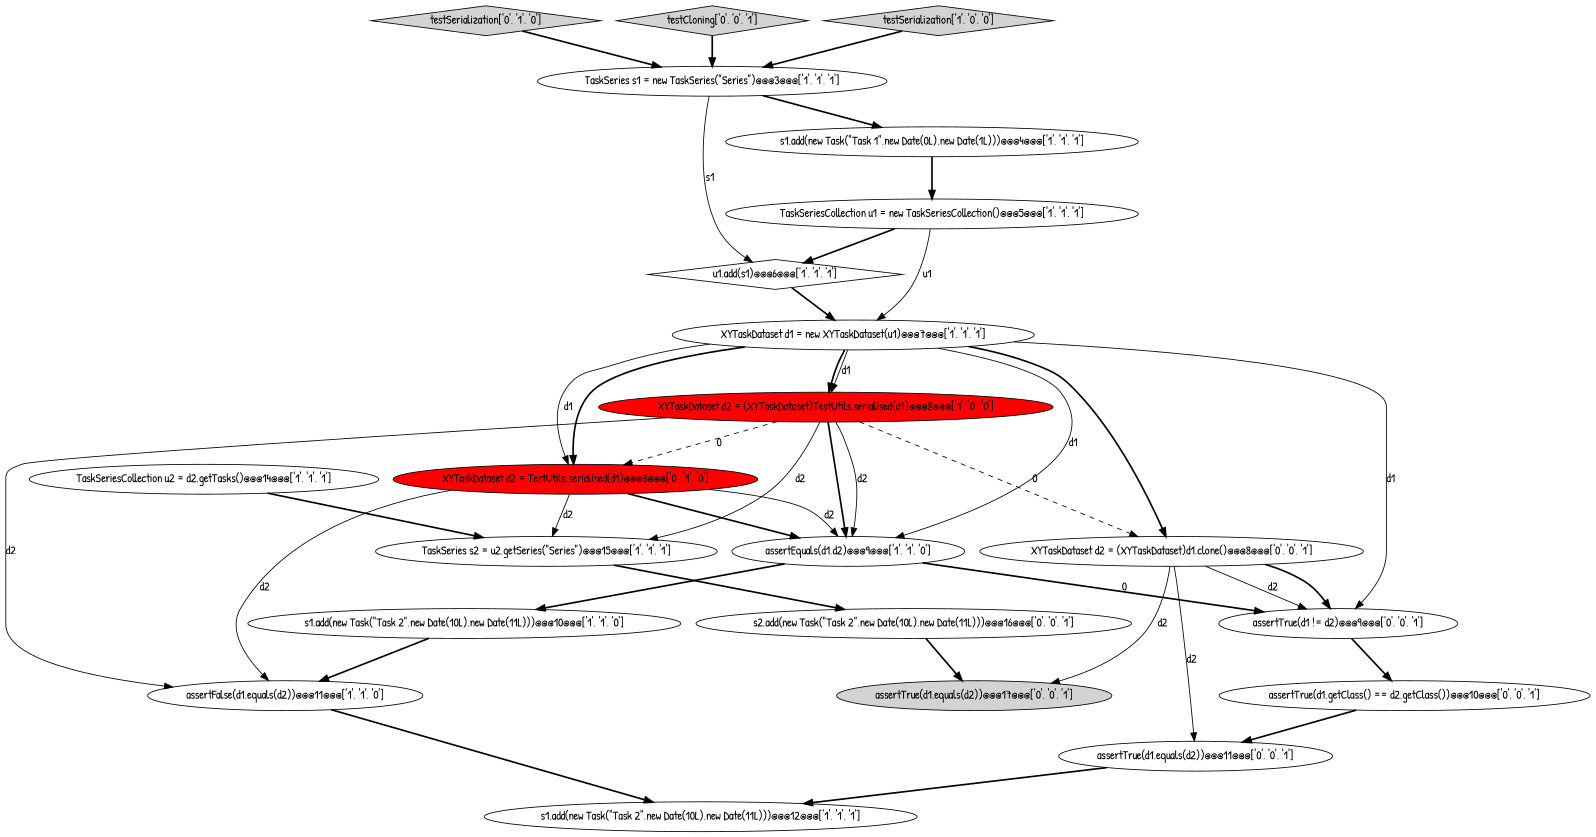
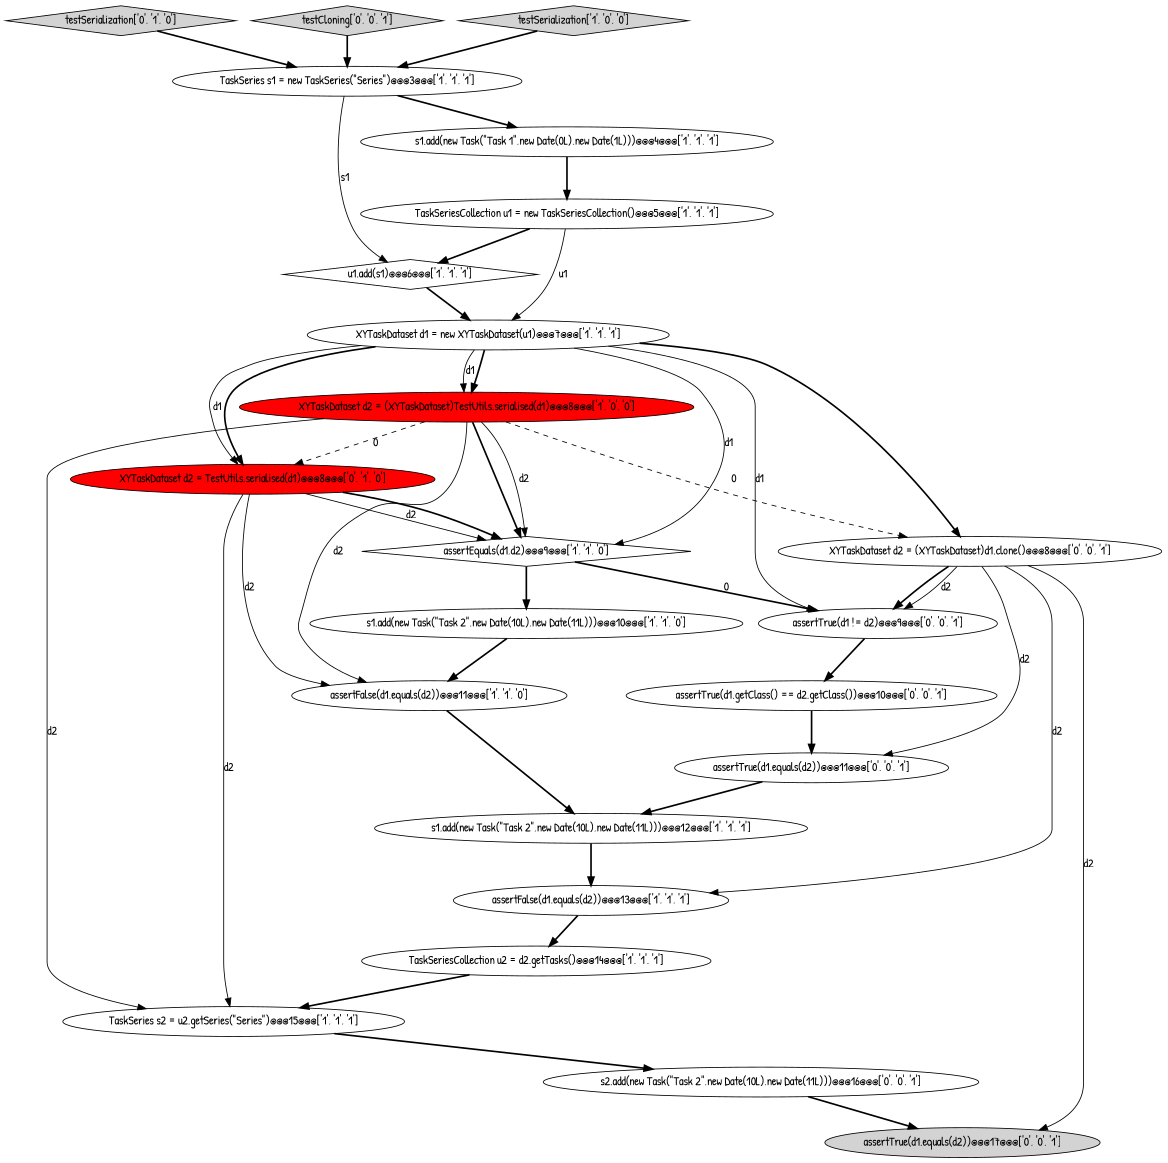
(848, 551) -> (526, 551)
none -> (591, 900)
